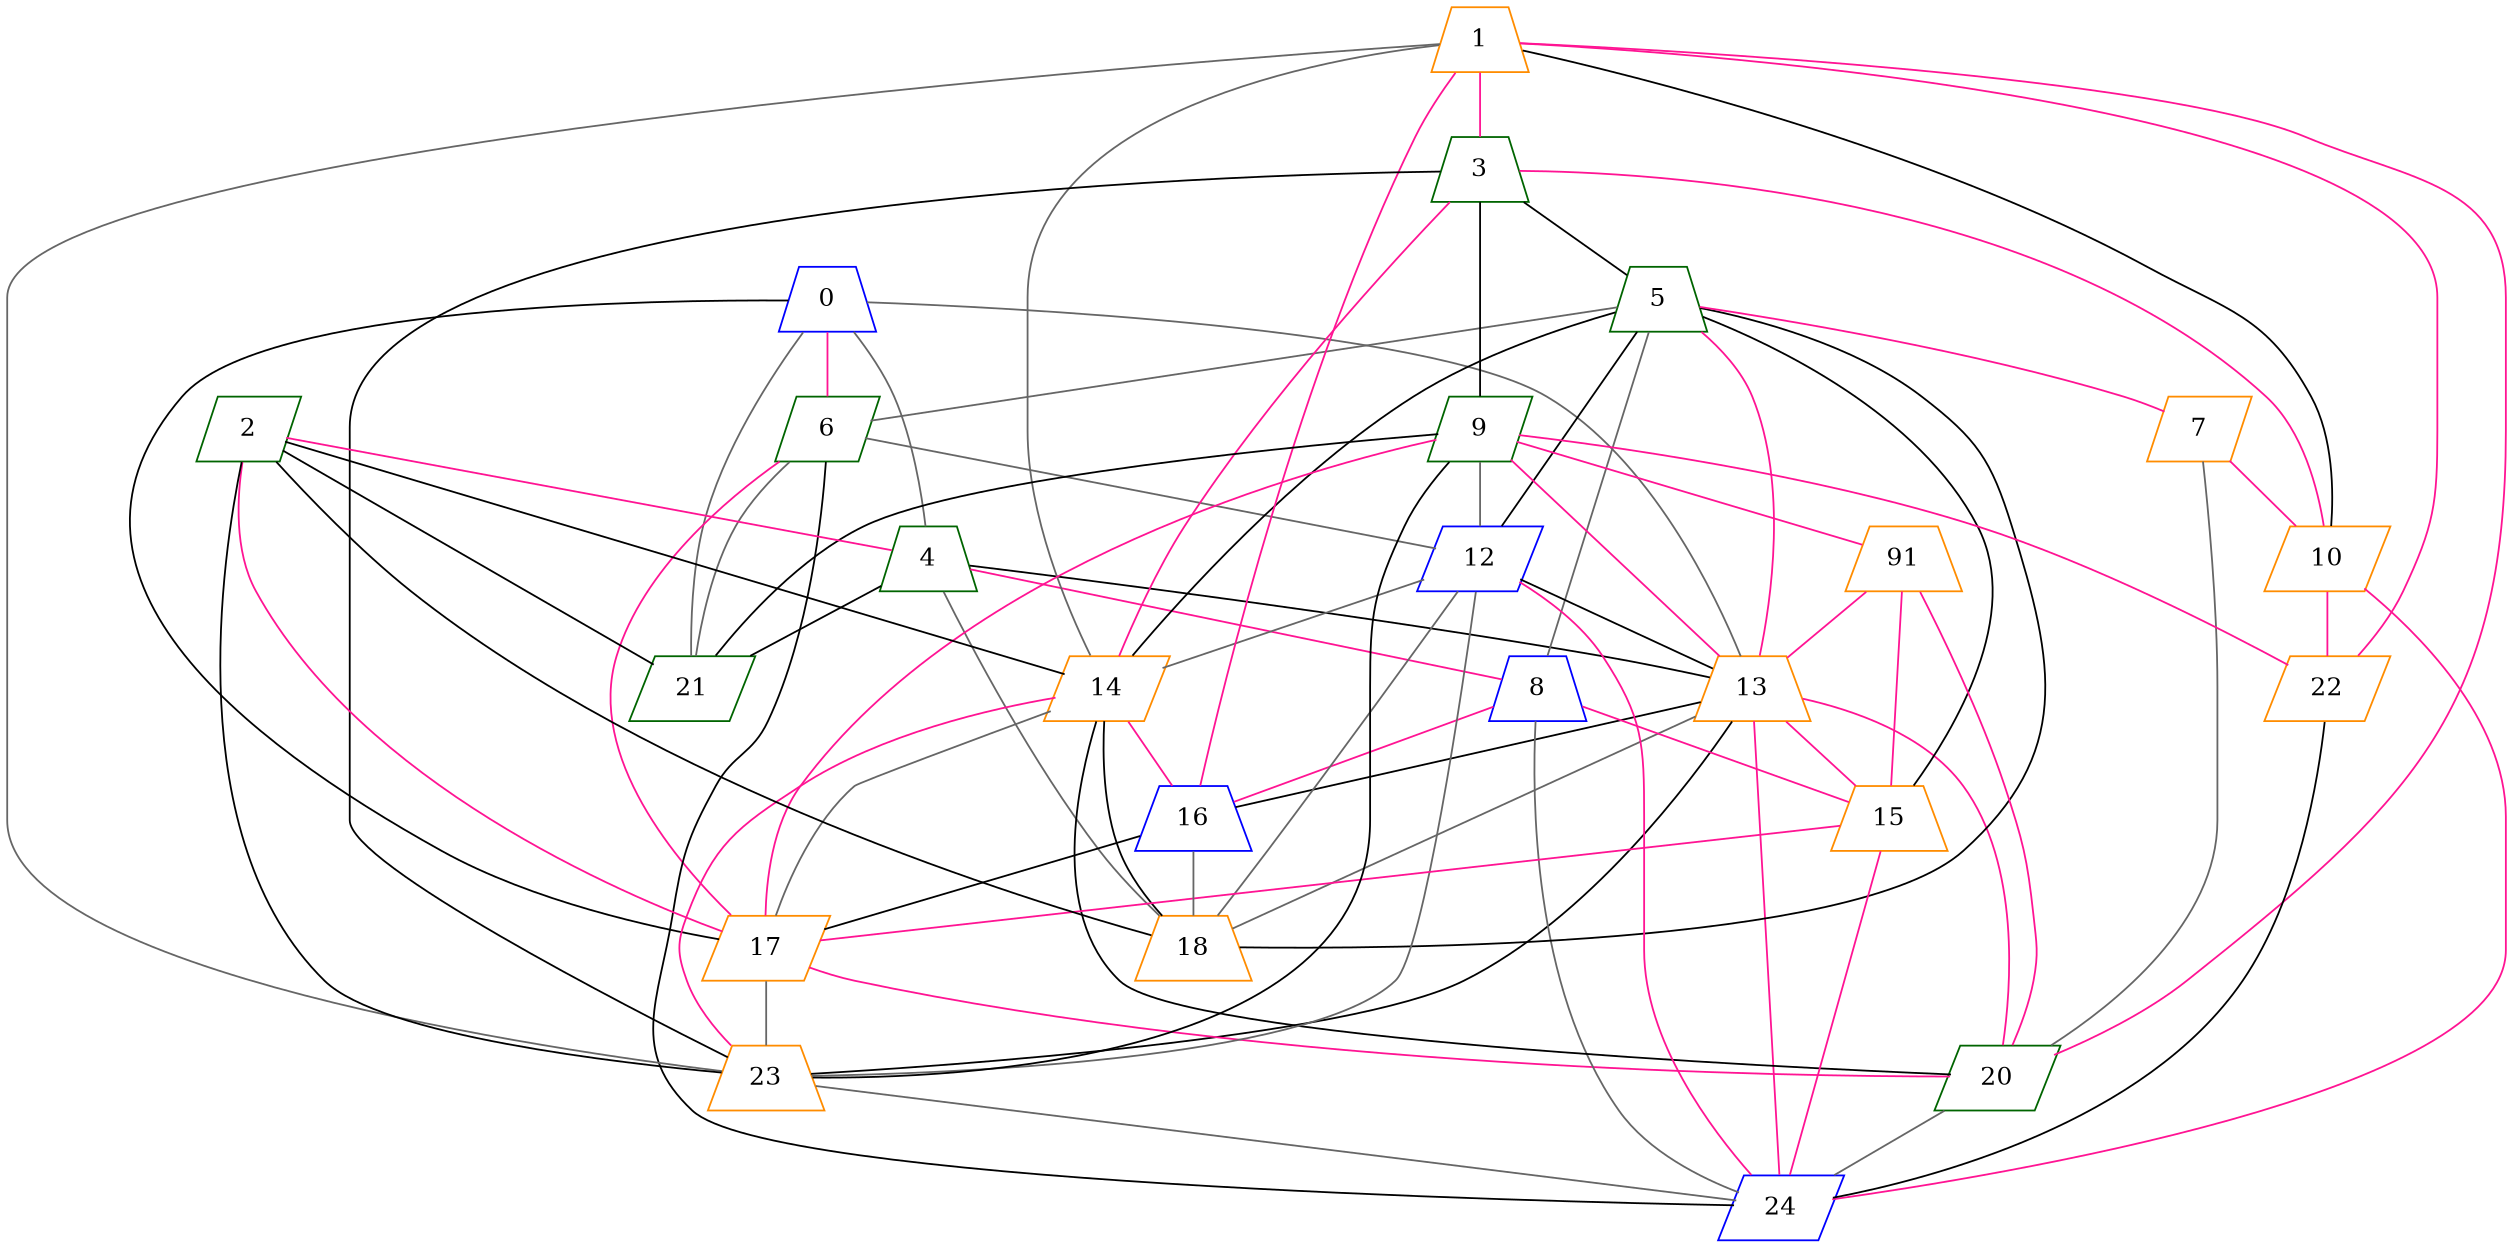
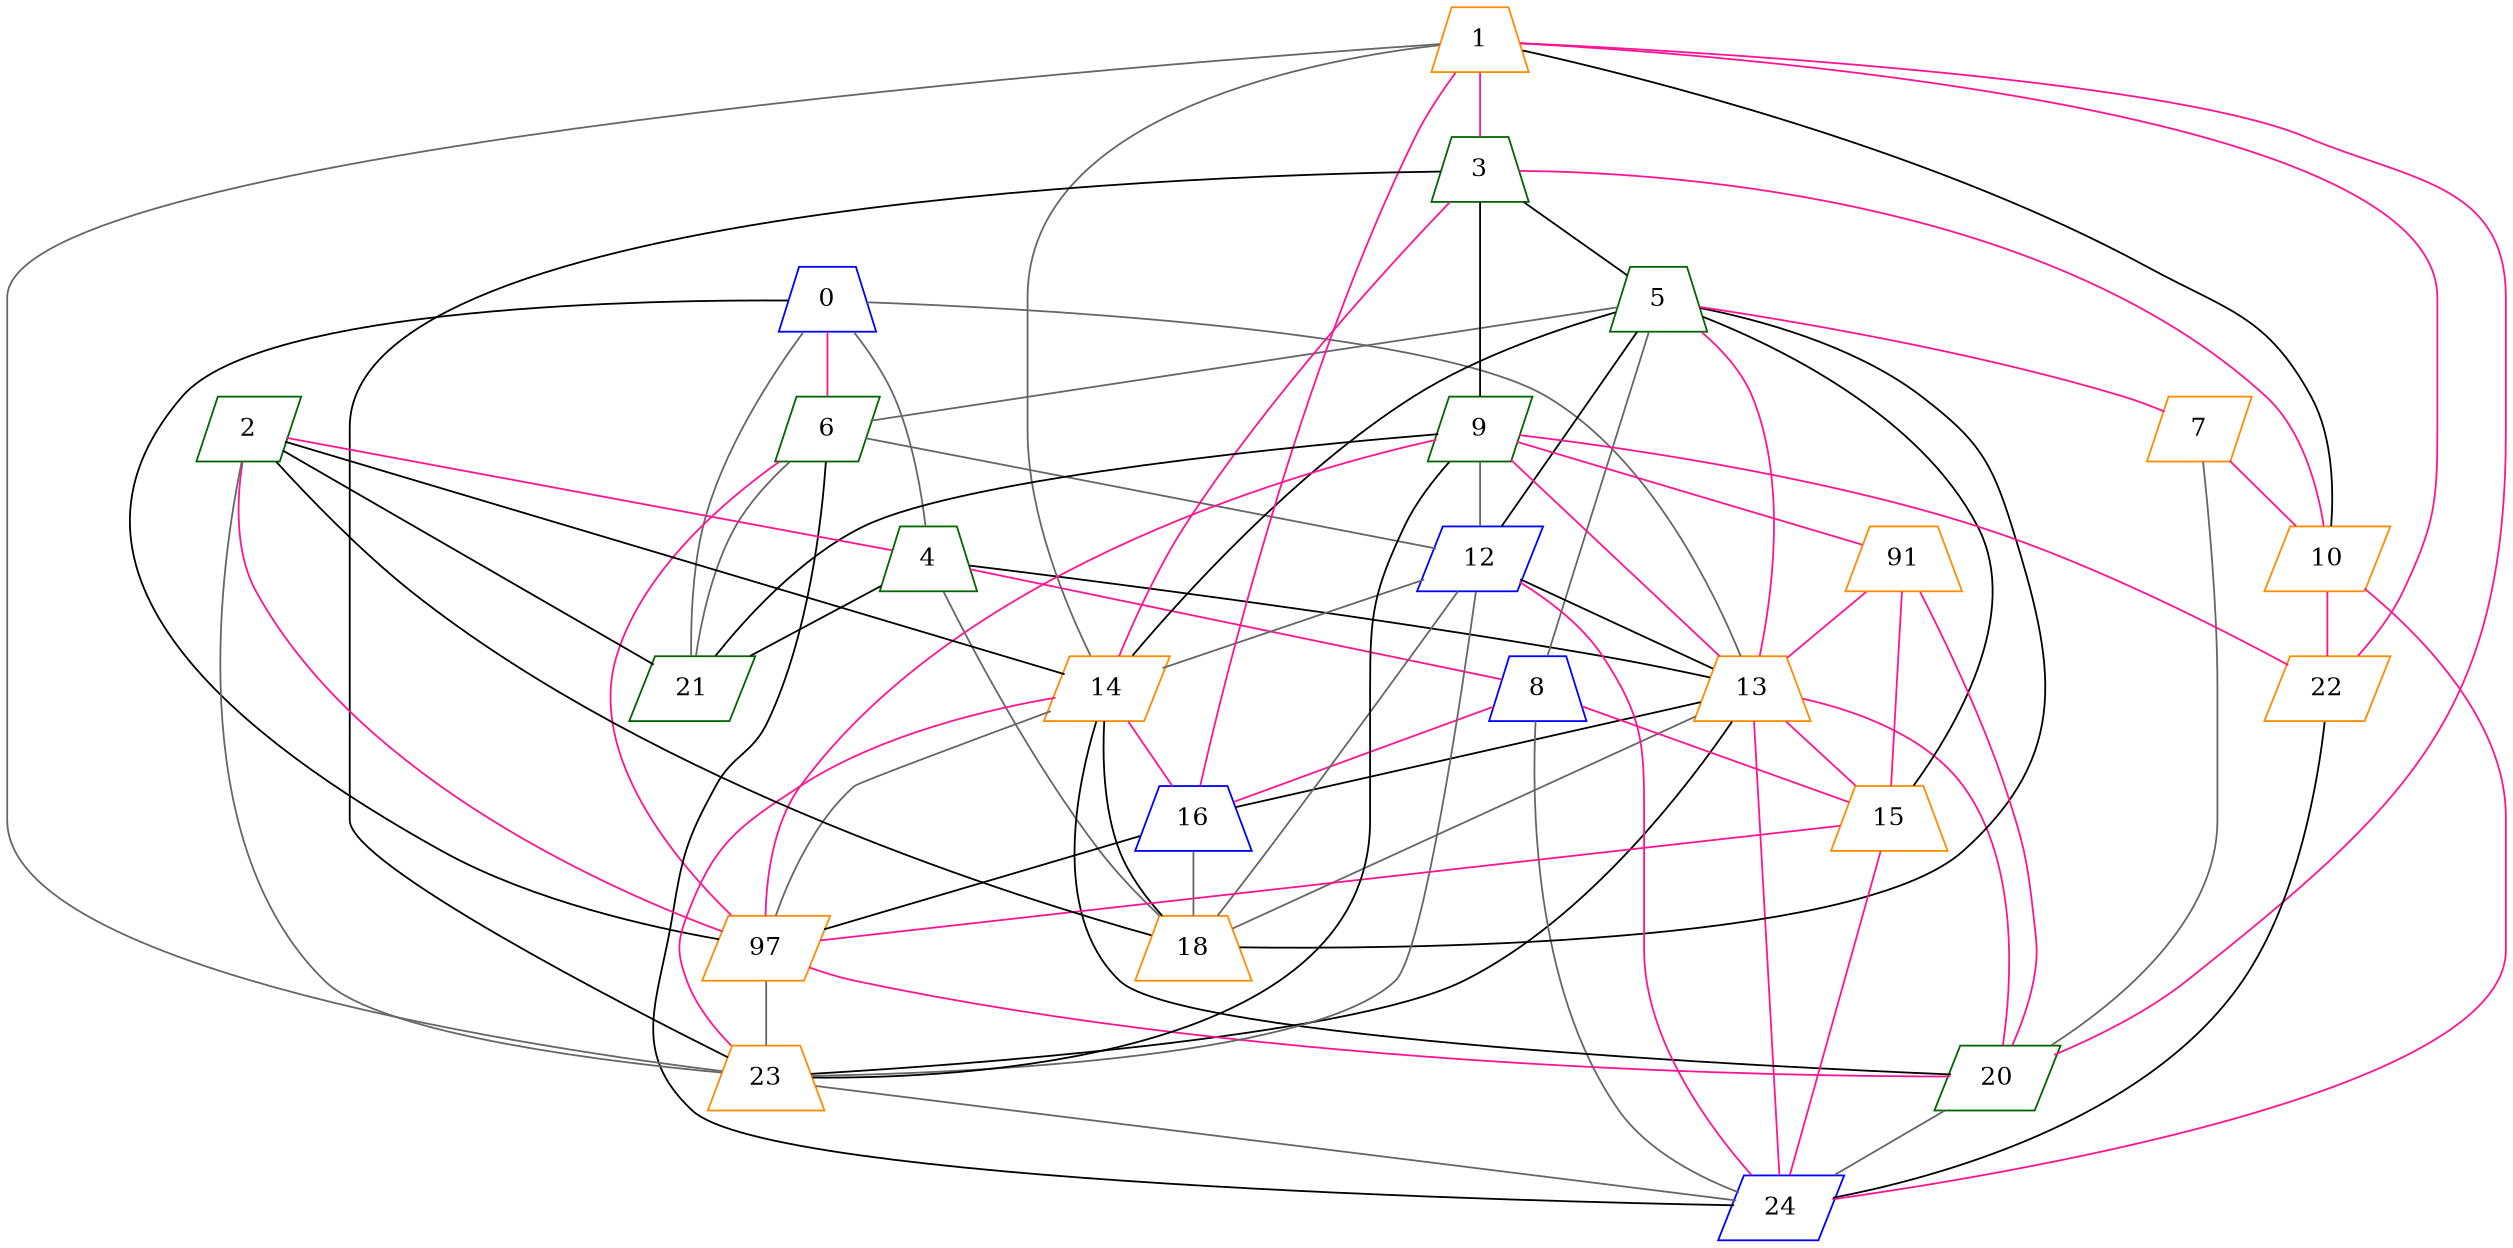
(283, 928) -> (283, 928)
(766, 948) -> (766, 948)
